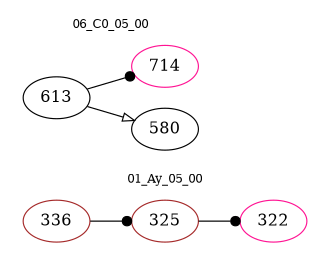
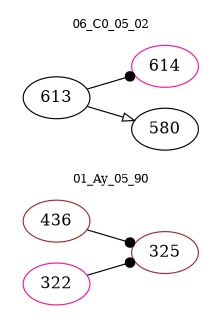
(111, 25) -> (111, 25)
(165, 66) -> (165, 66)
(165, 180) -> (111, 180)
(57, 221) -> (57, 221)
(215, 221) -> (106, 270)
